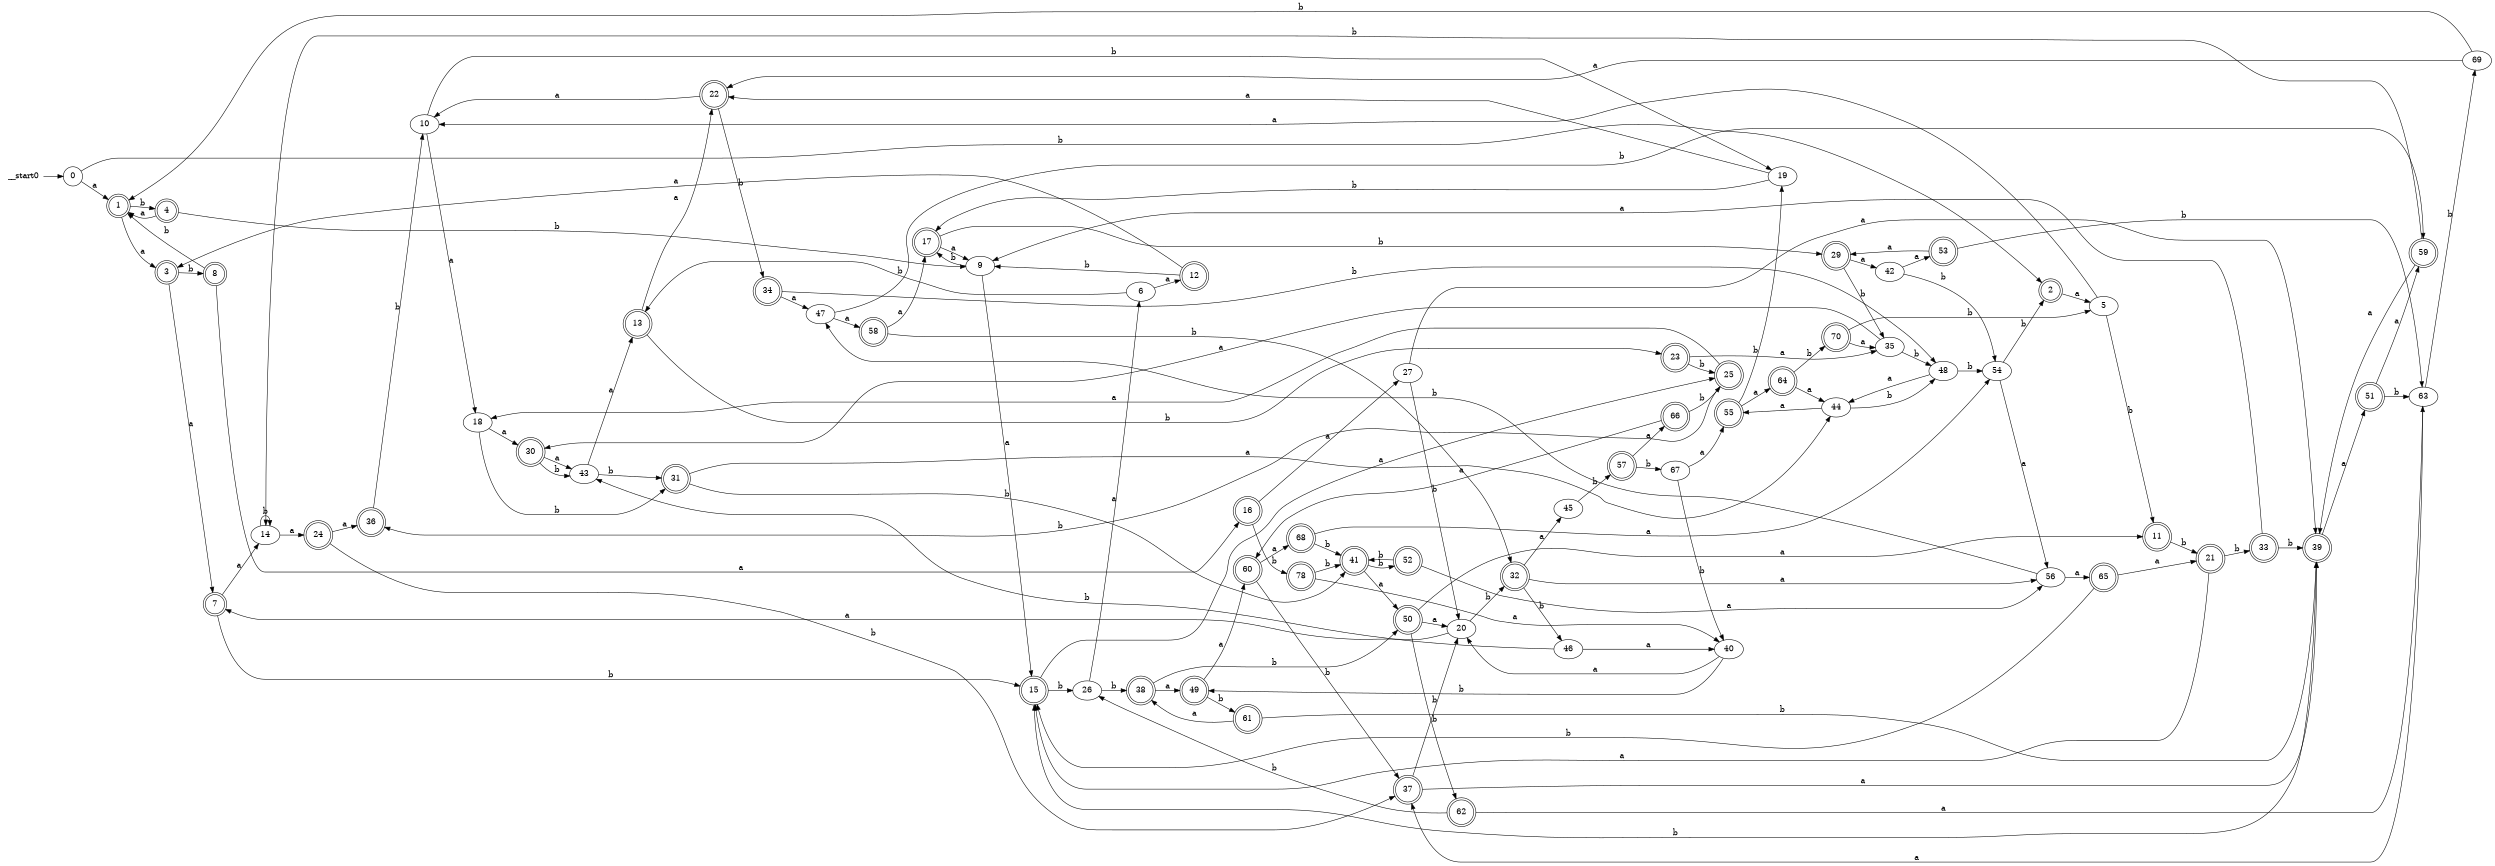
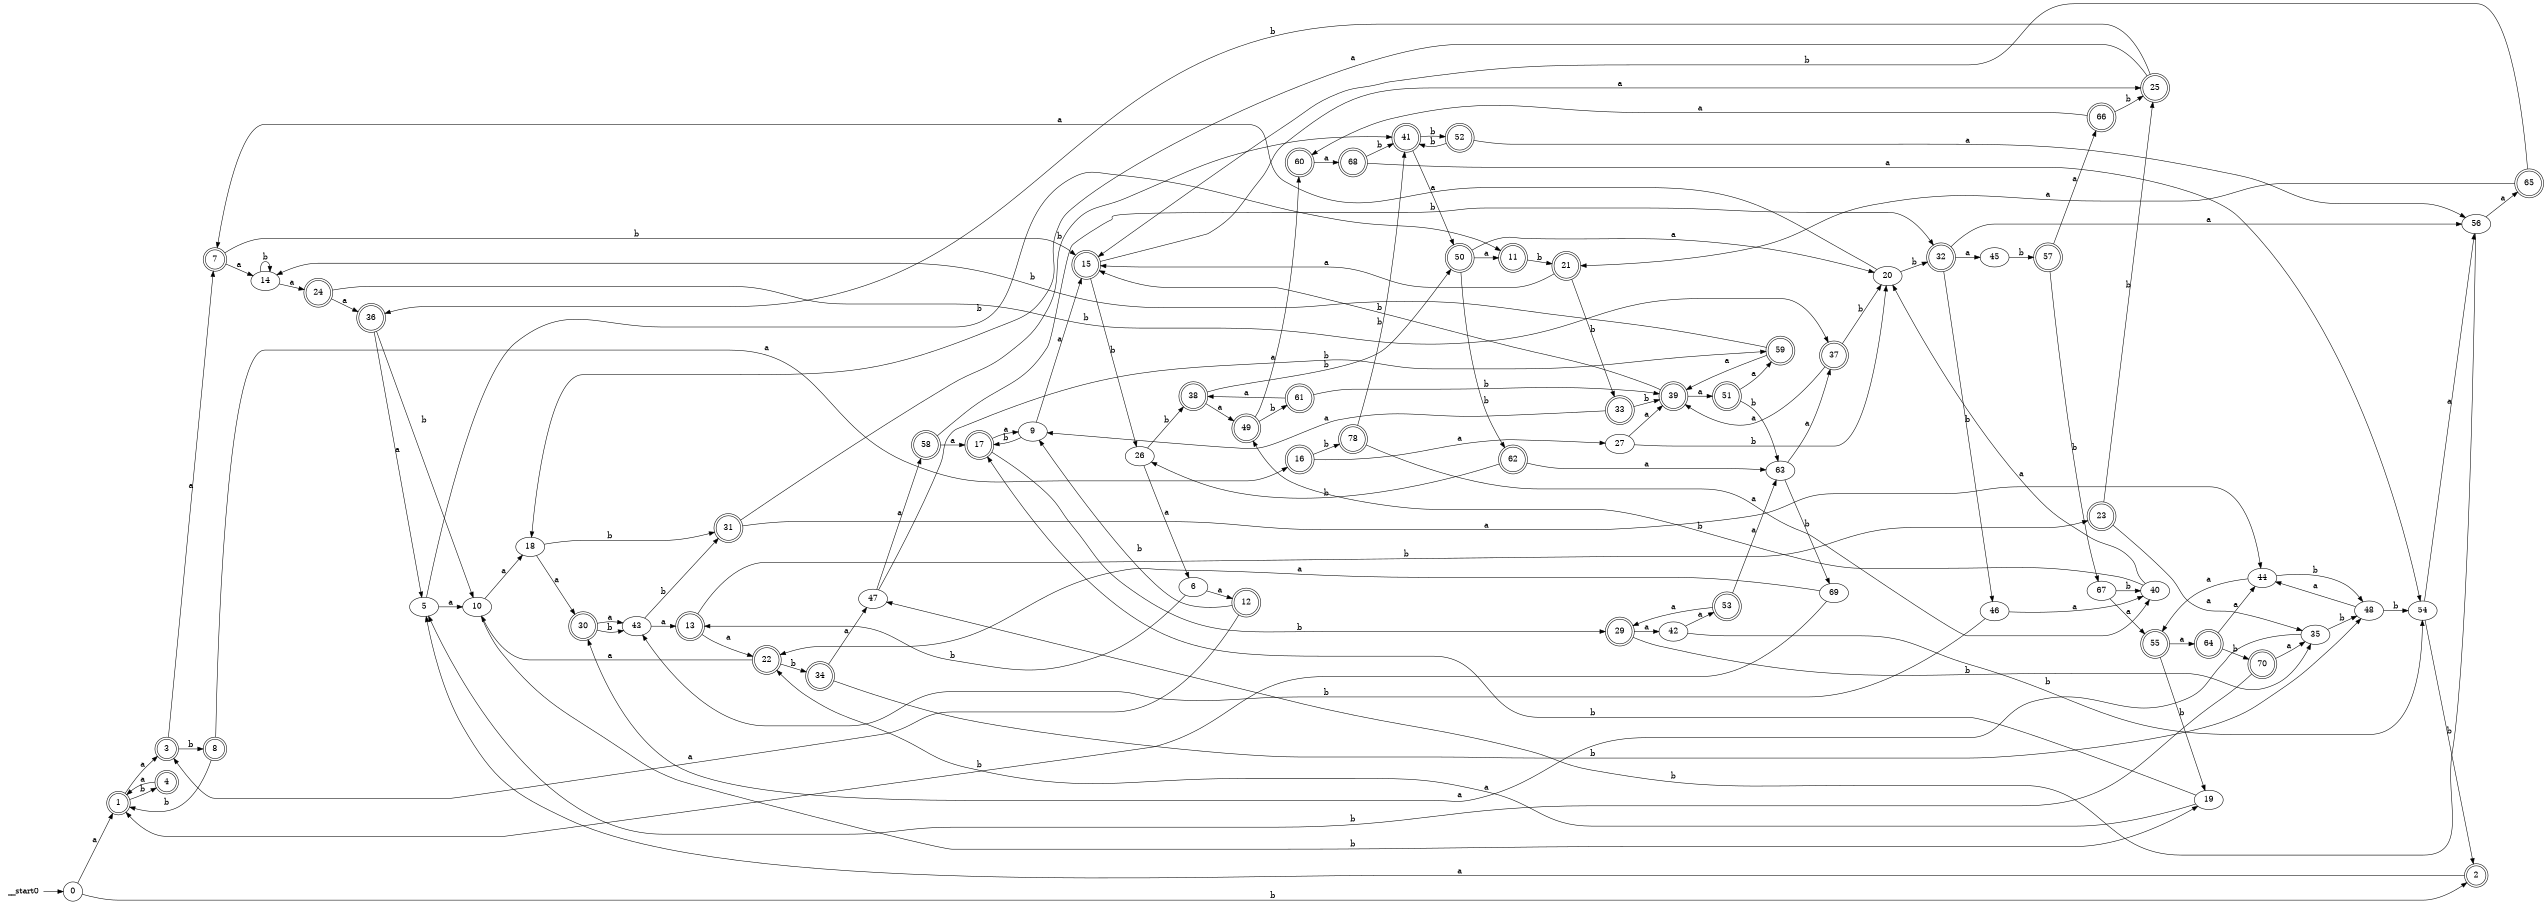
(2184, 216) -> (1754, 530)
(570, 231) -> none
none -> (398, 462)
(1326, 678) -> none
